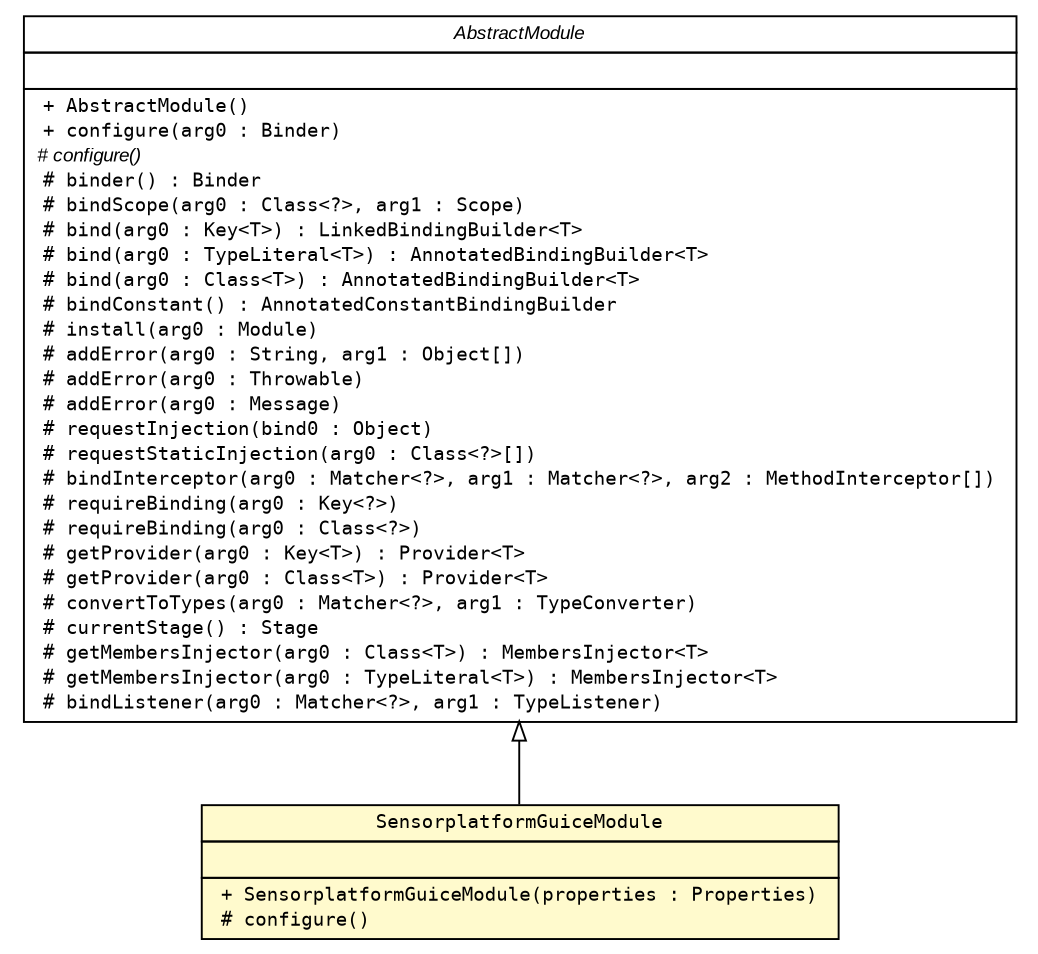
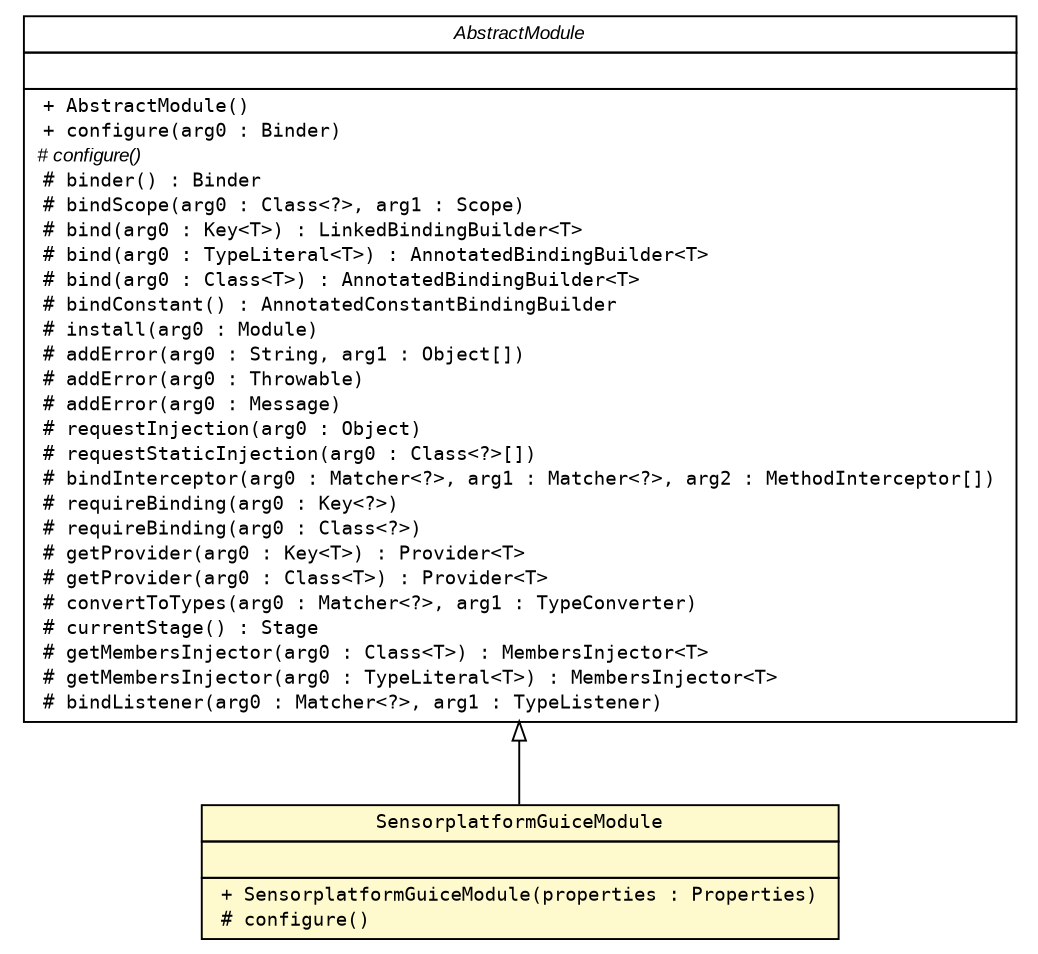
(239, 429) -> (233, 429)
